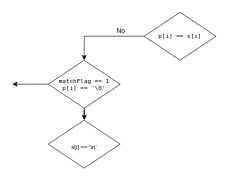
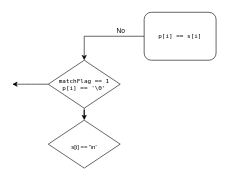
(180, 36) -> (180, 36)
